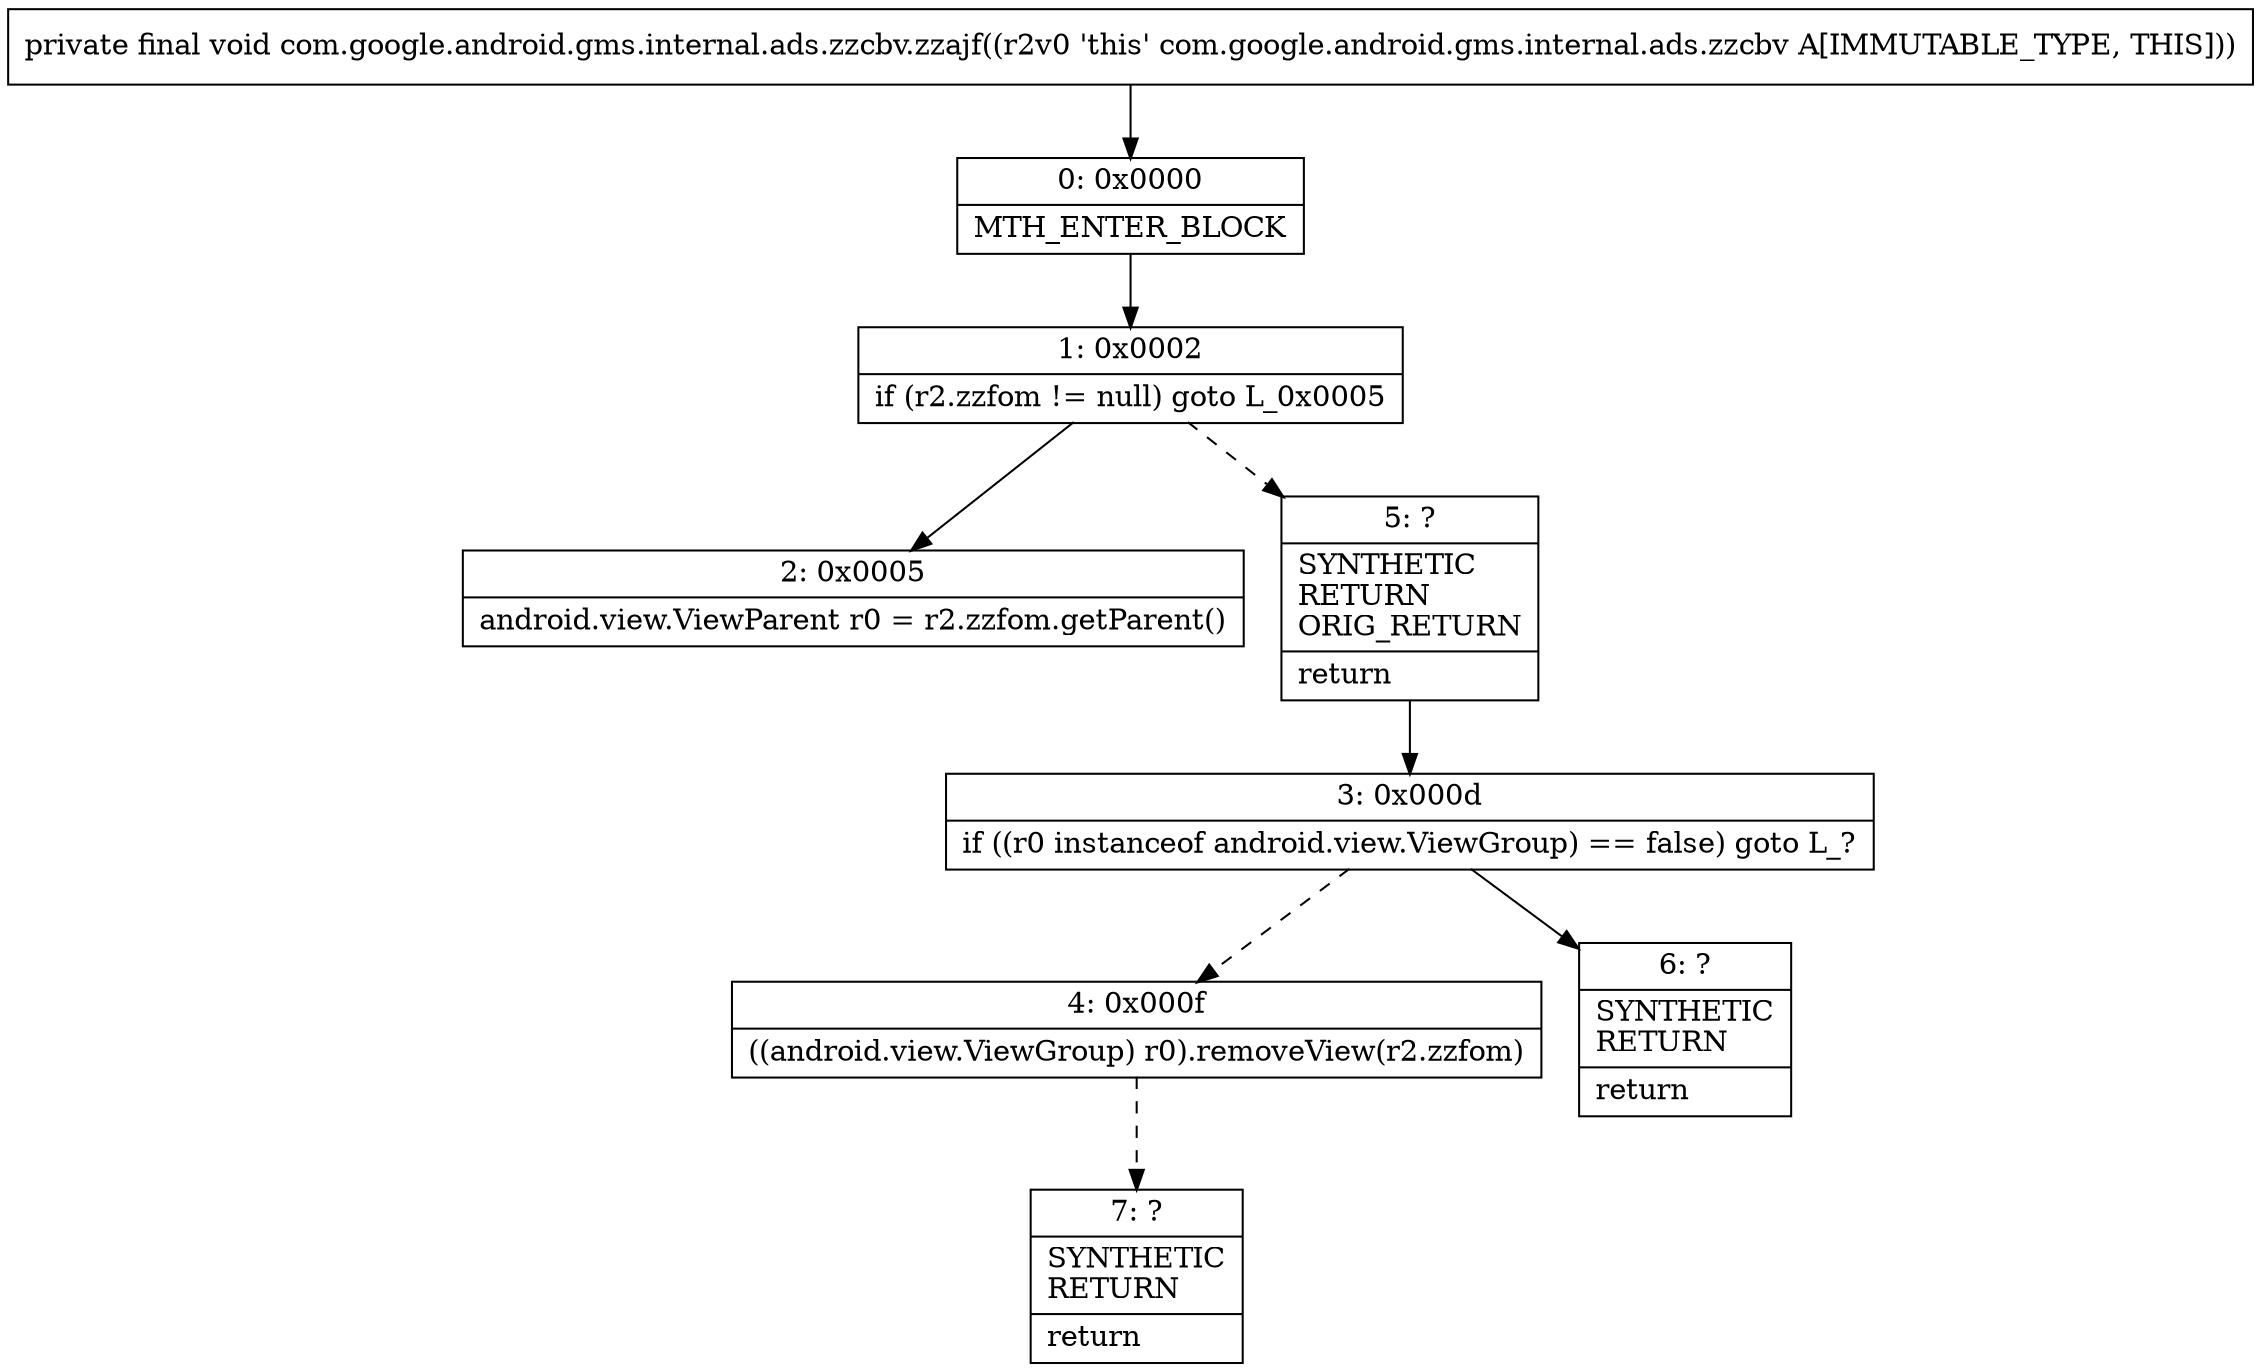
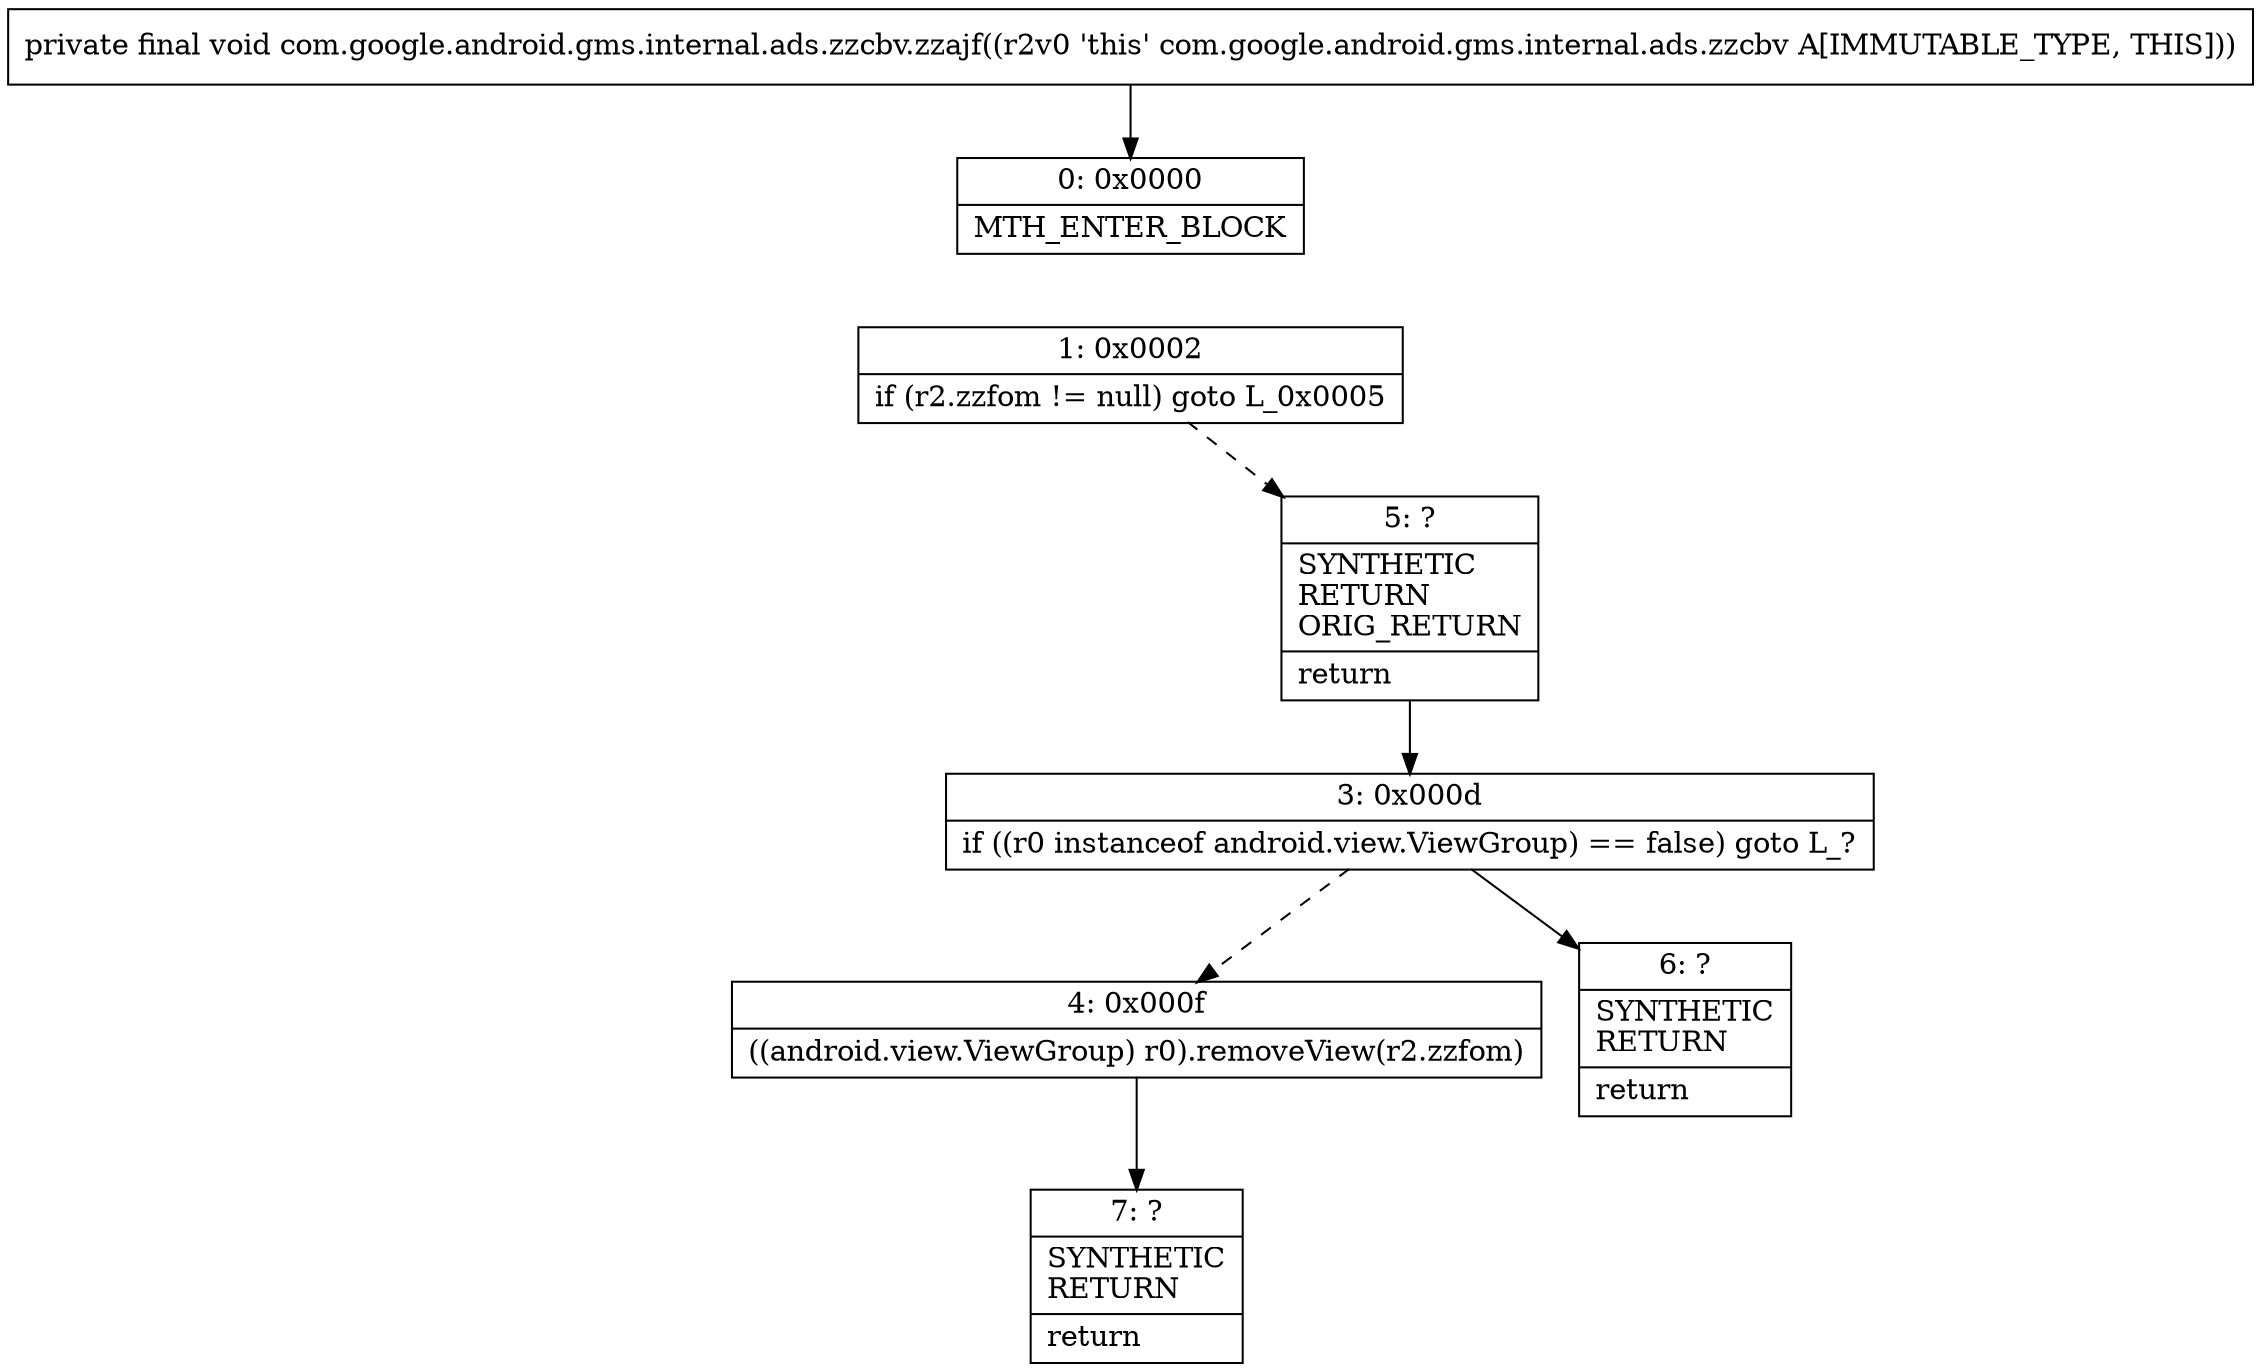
(1131, 280) -> none
(853, 598) -> none
(1137, 1123) -> (1137, 1123)
